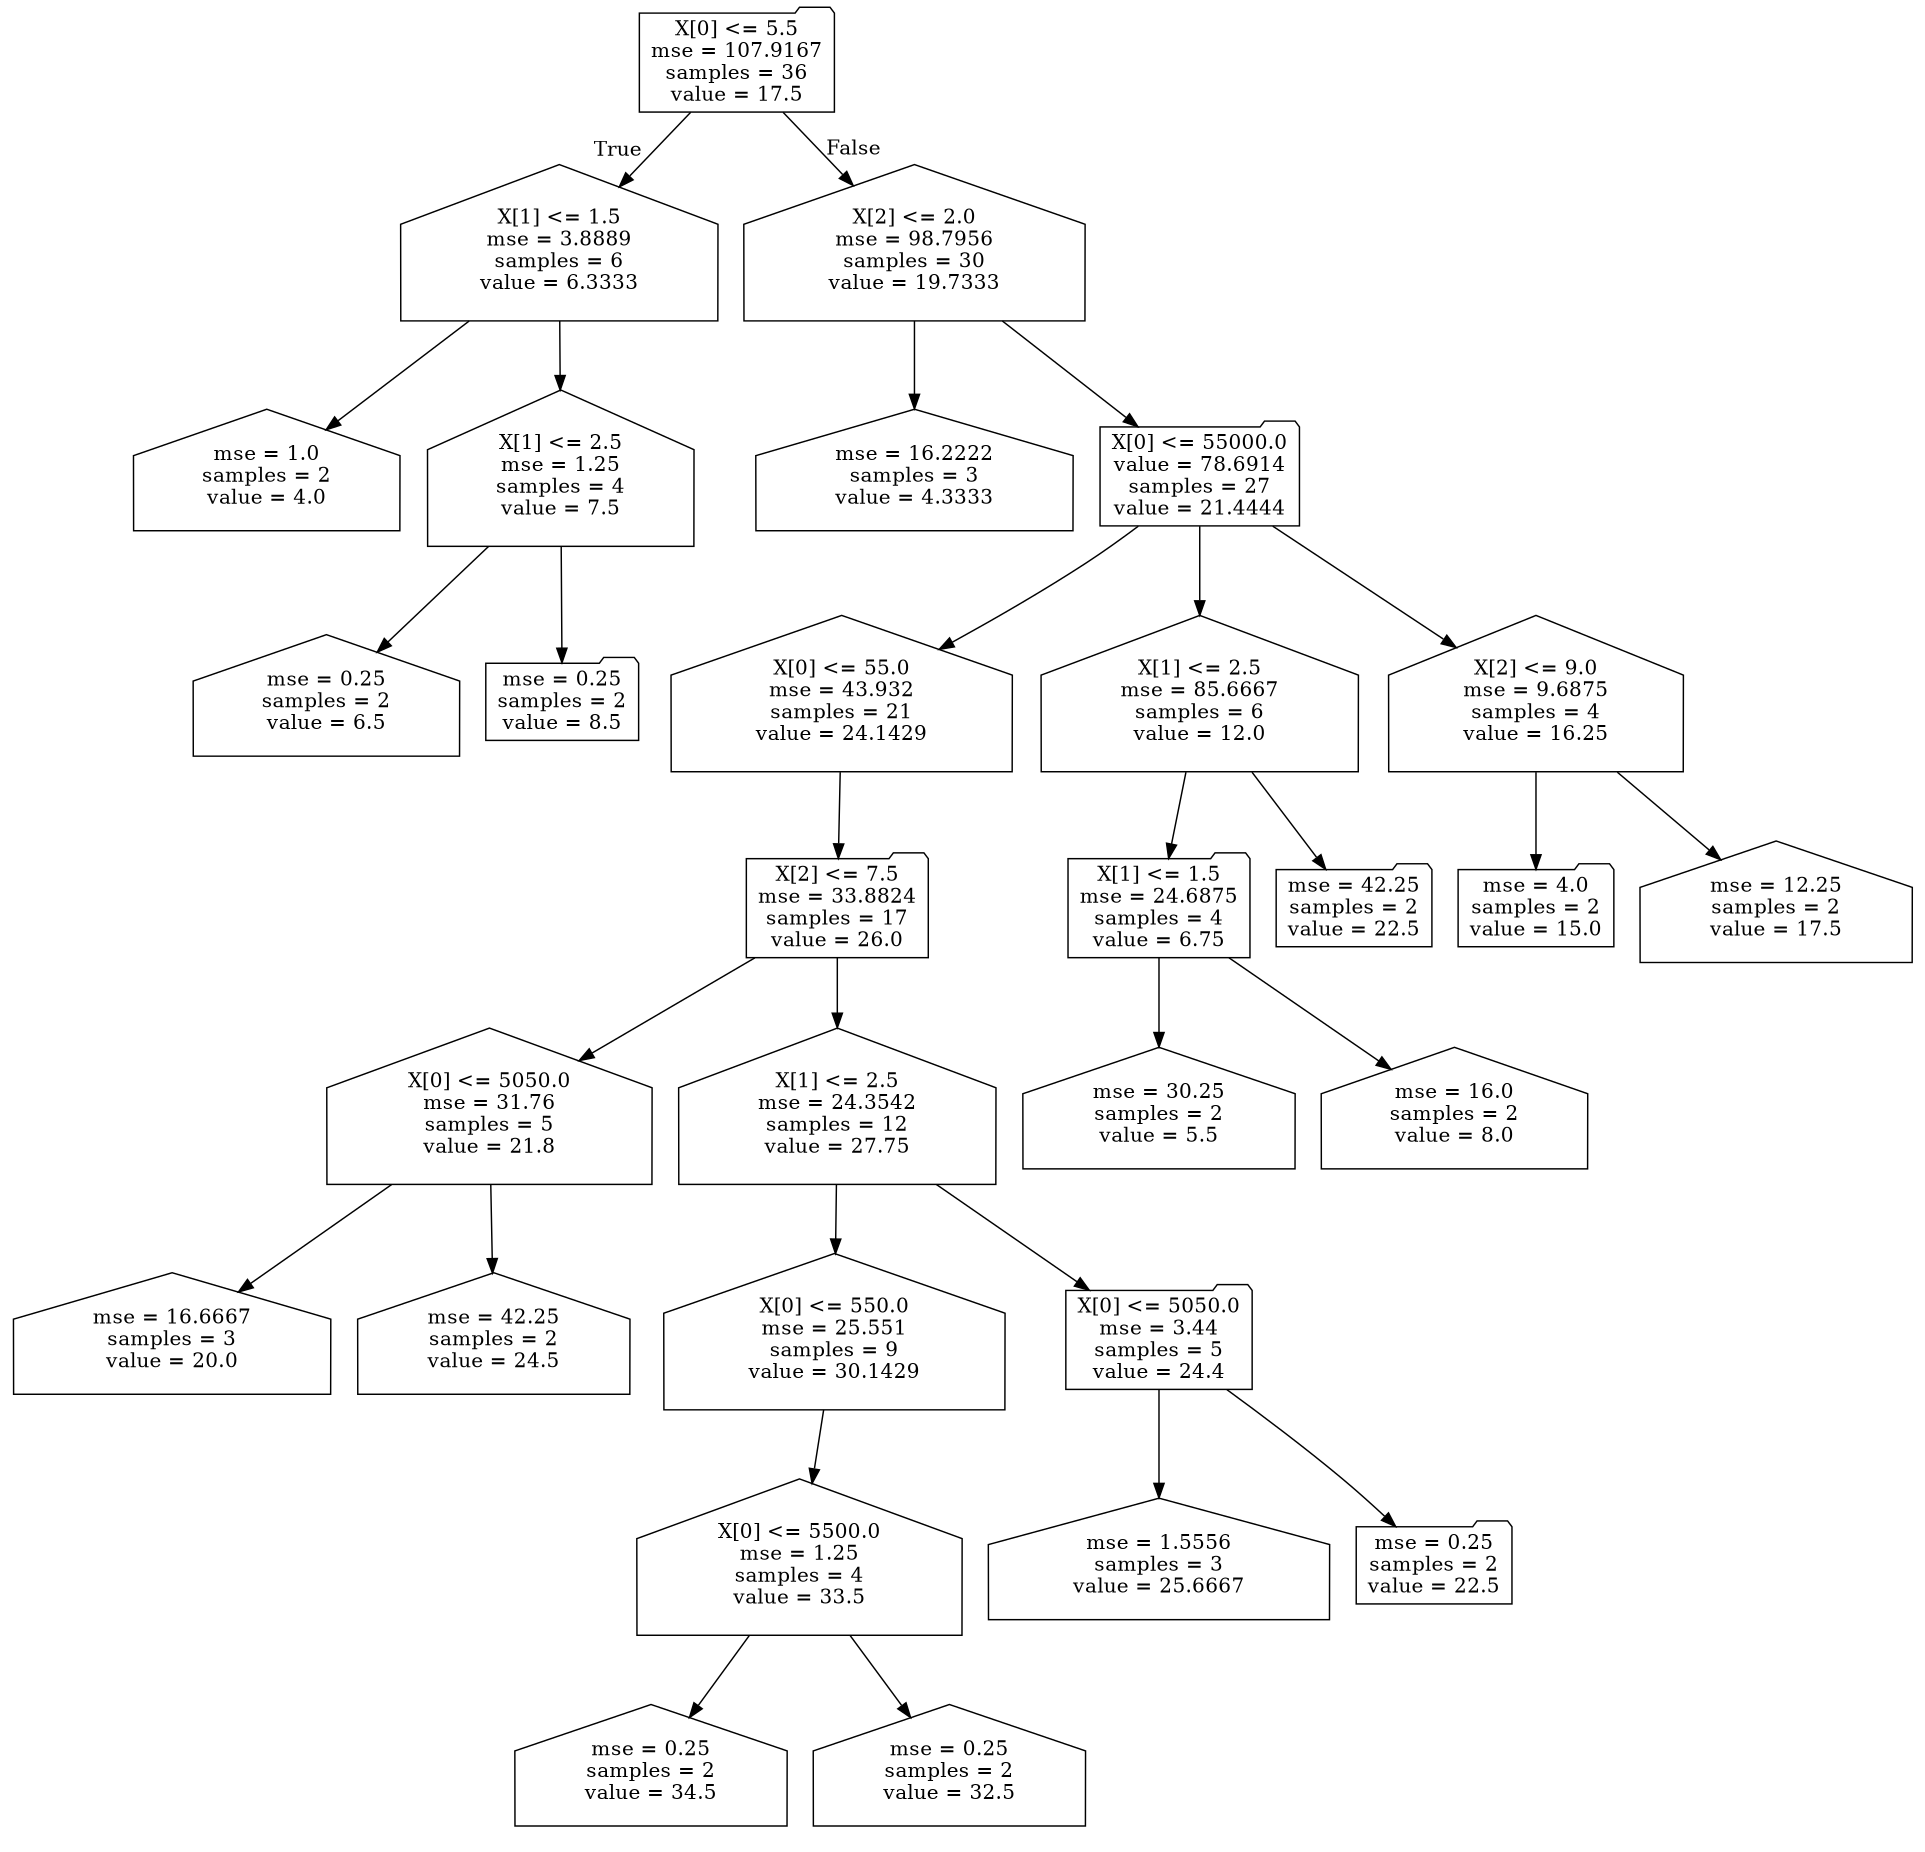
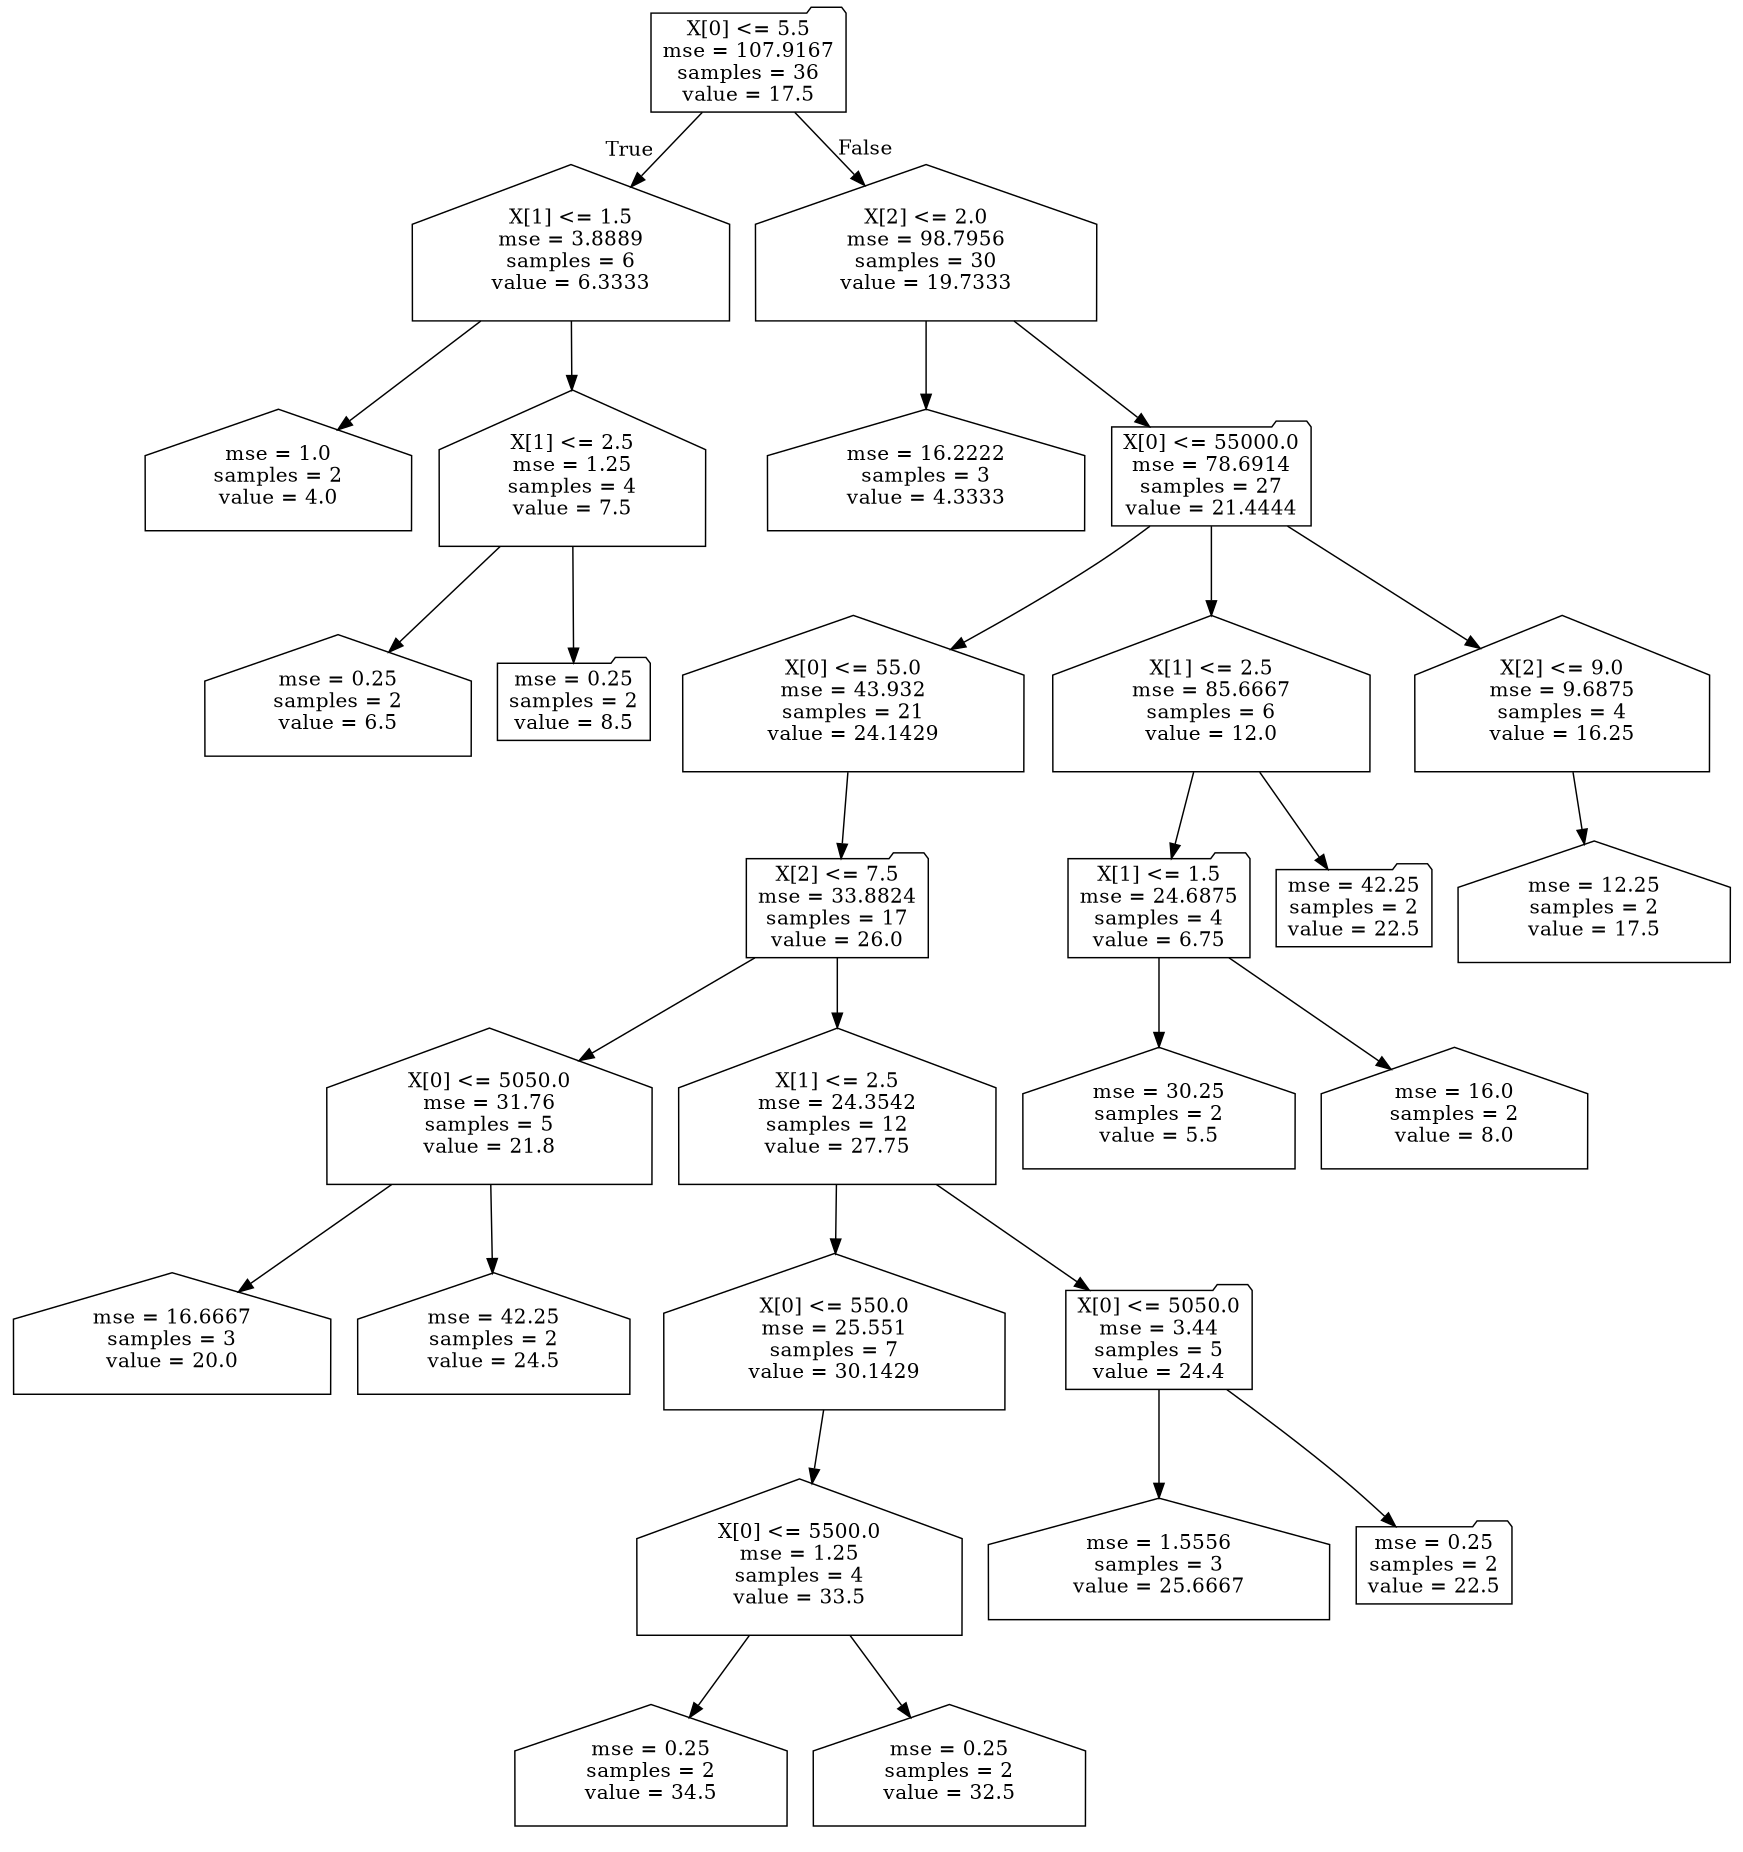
(1200, 476) -> (1211, 476)
(1536, 908) -> none
(834, 1340) -> (834, 1340)
